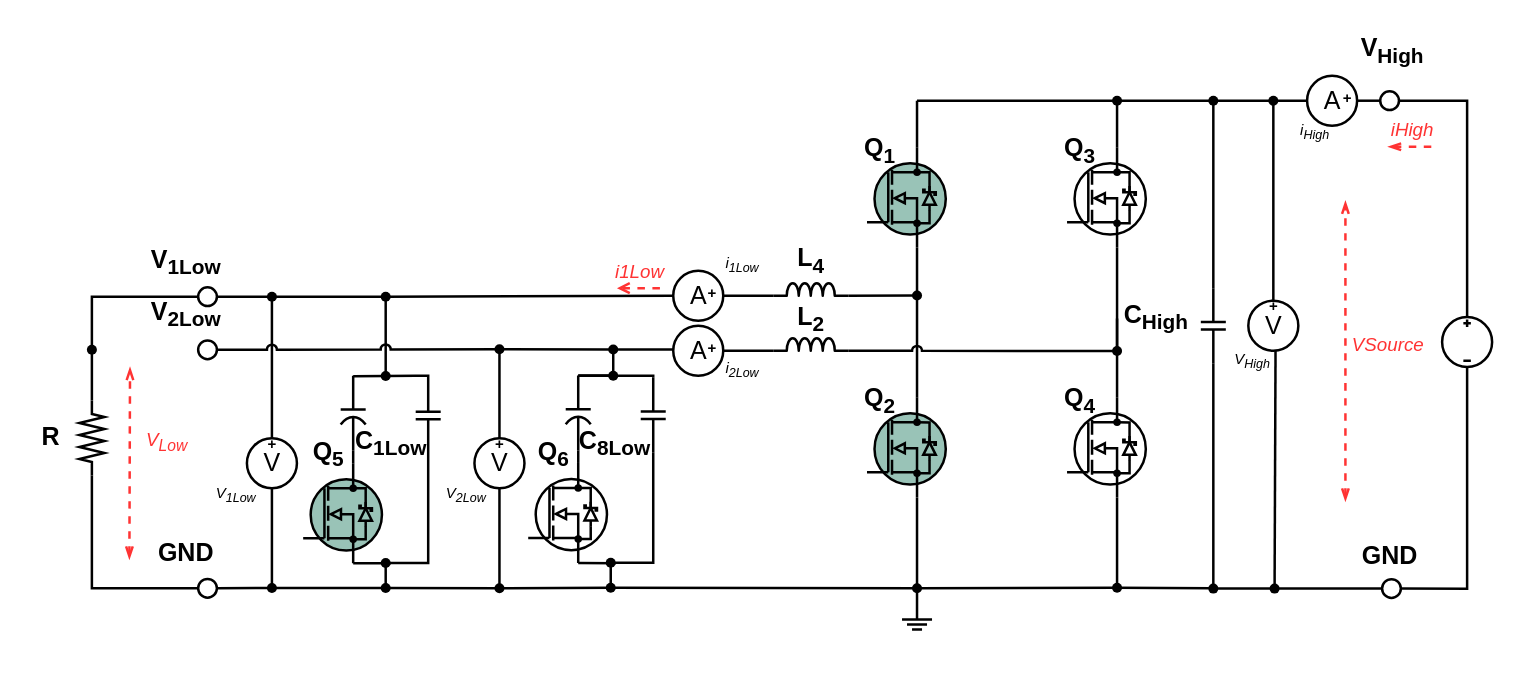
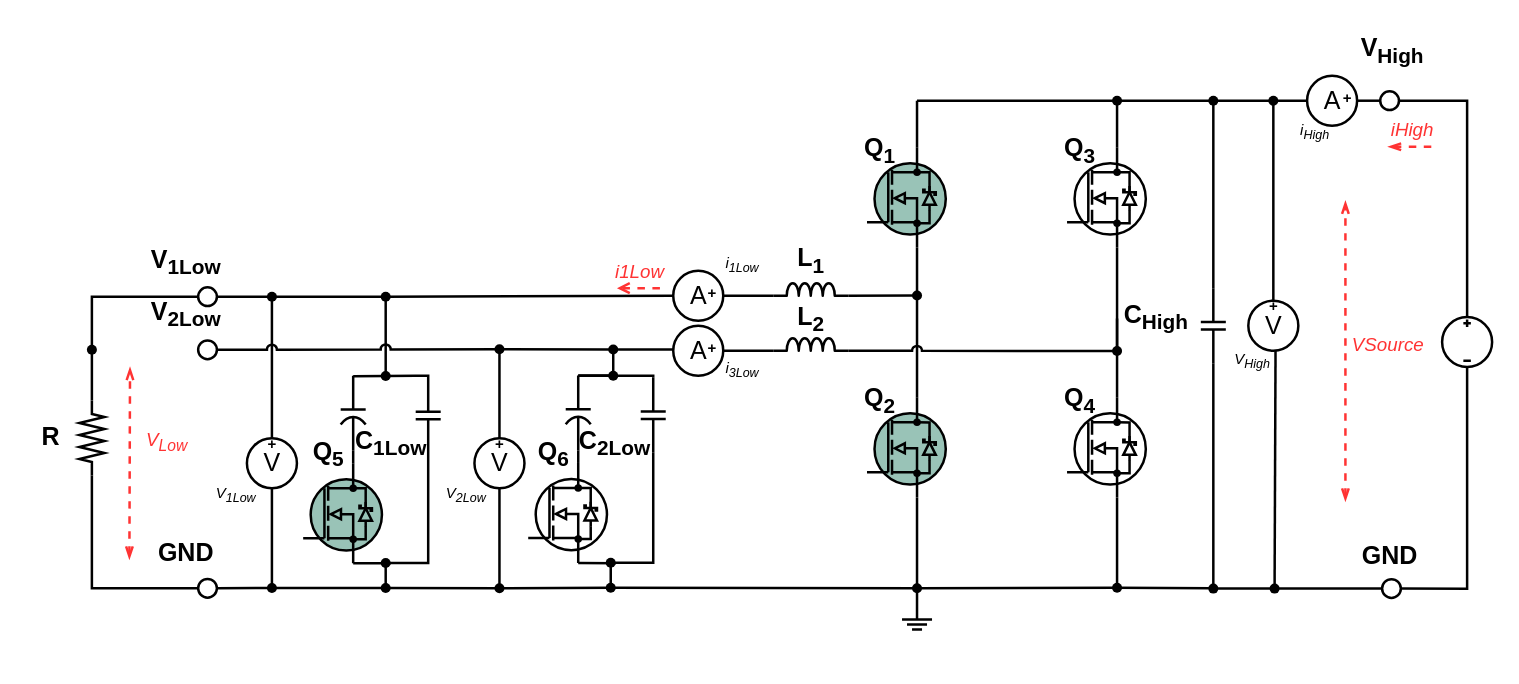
(811, 261) -> (811, 261)
(743, 369) -> (743, 369)
(615, 443) -> (615, 443)
